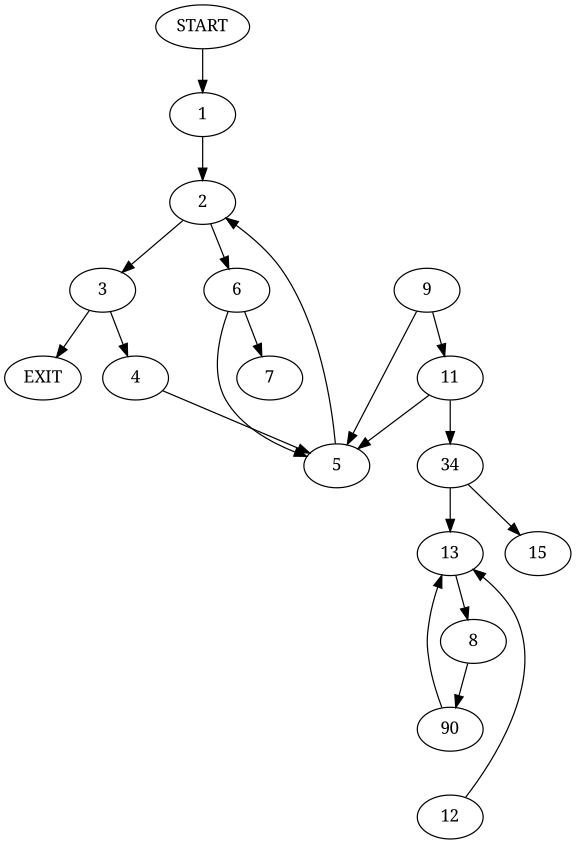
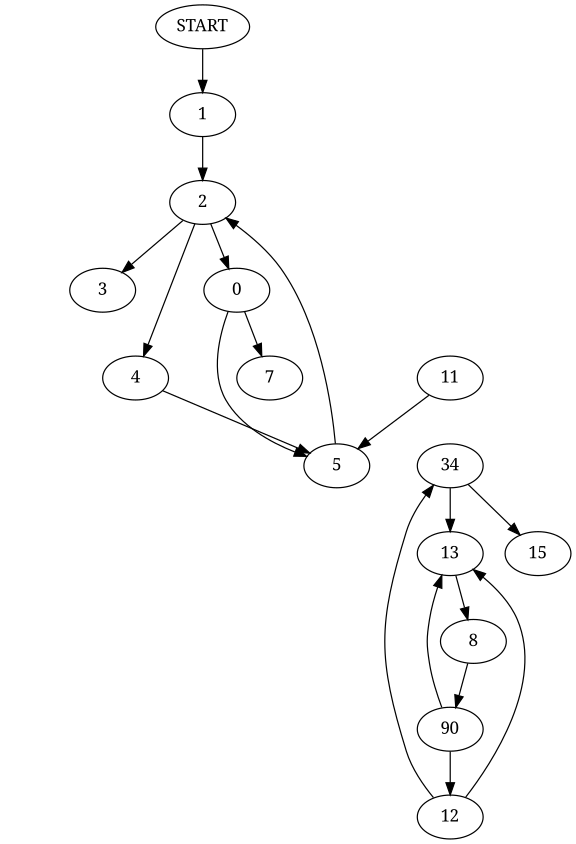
(237, 290) -> (237, 290)
(427, 290) -> none
(117, 328) -> (171, 284)
(43, 378) -> none
(450, 416) -> (385, 648)
none -> (450, 767)
